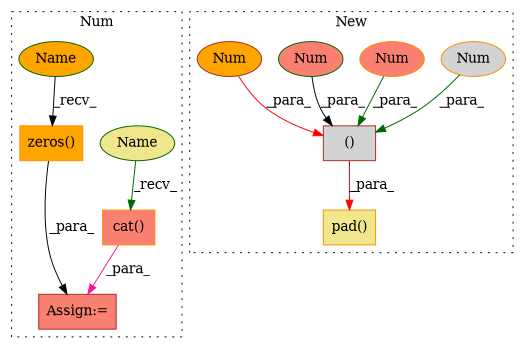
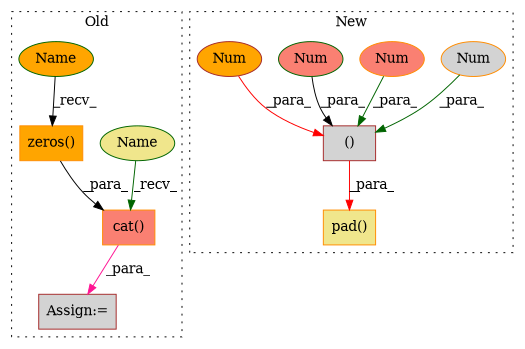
(97, 23) -> (97, 23)
(46, 225) -> (76, 184)
(77, 312) -> (77, 312)
